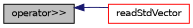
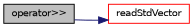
(96, 7) -> (86, 20)
